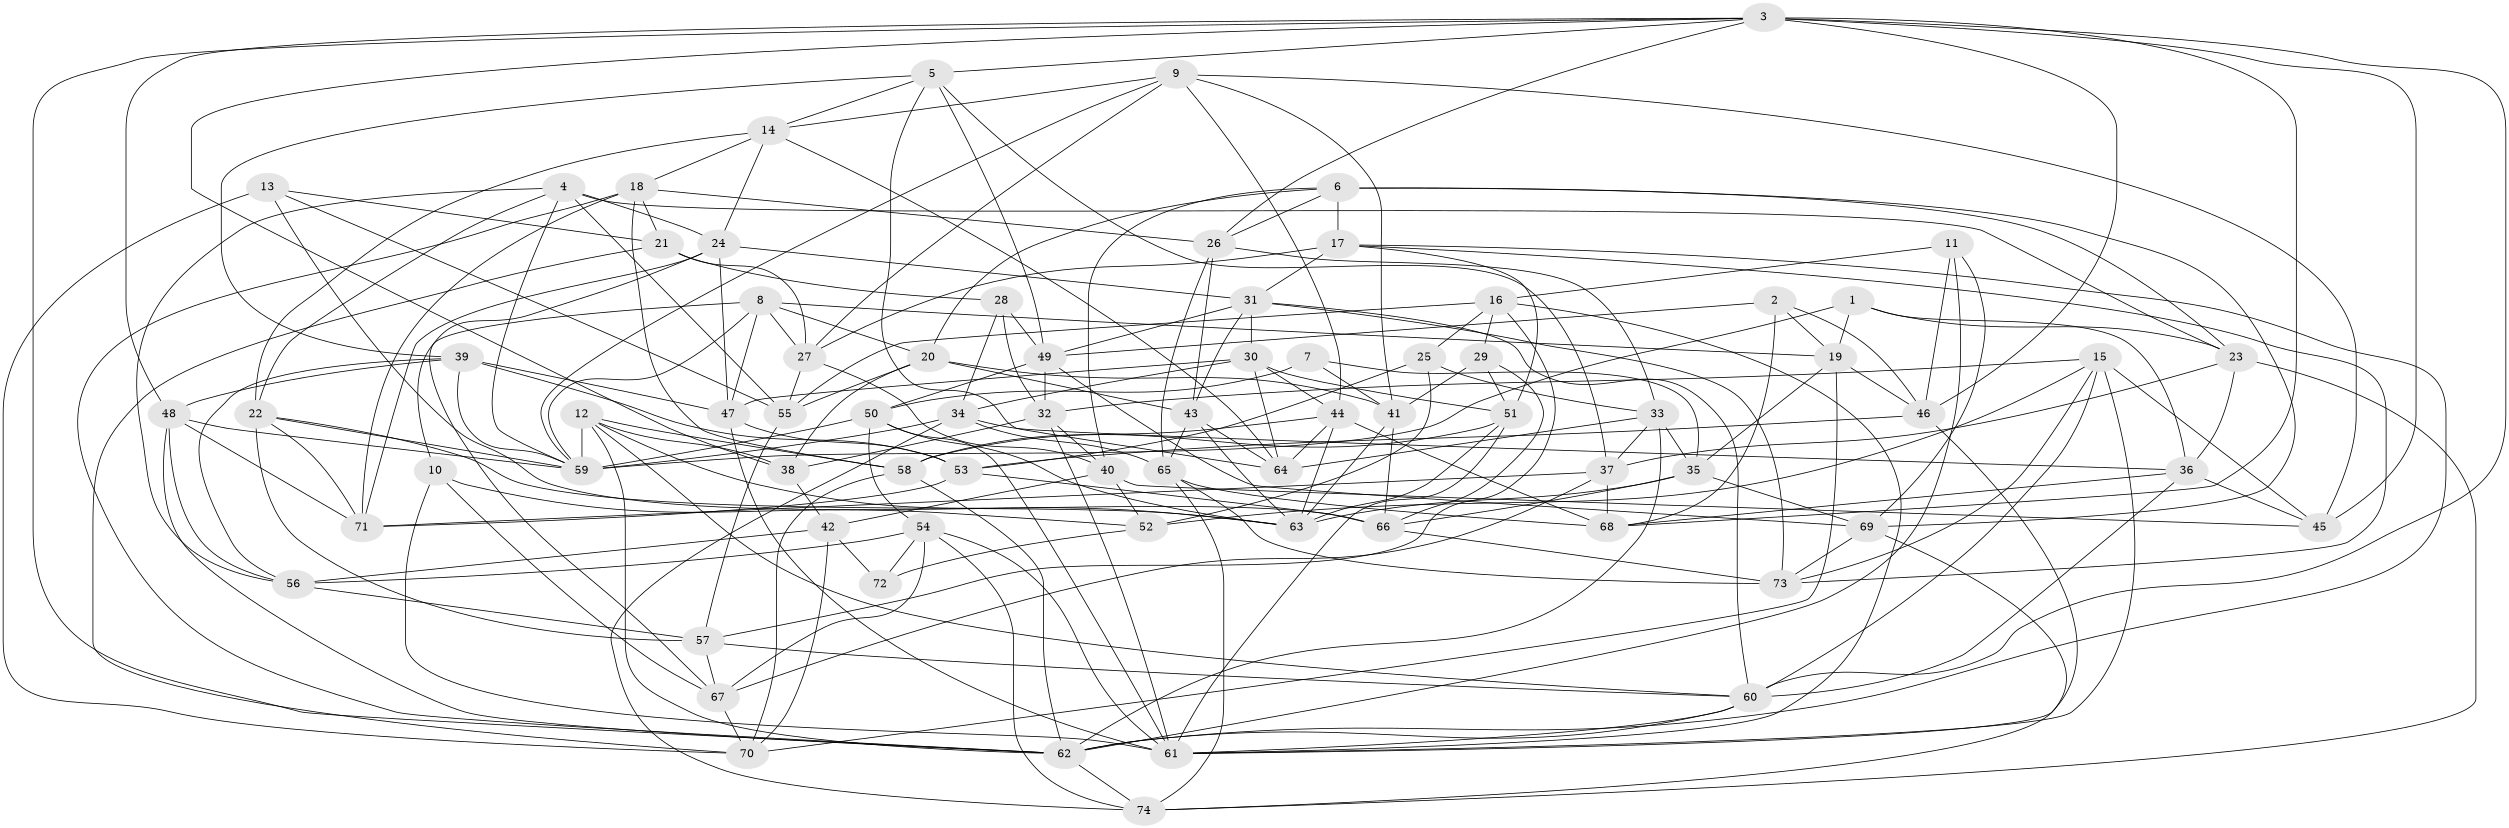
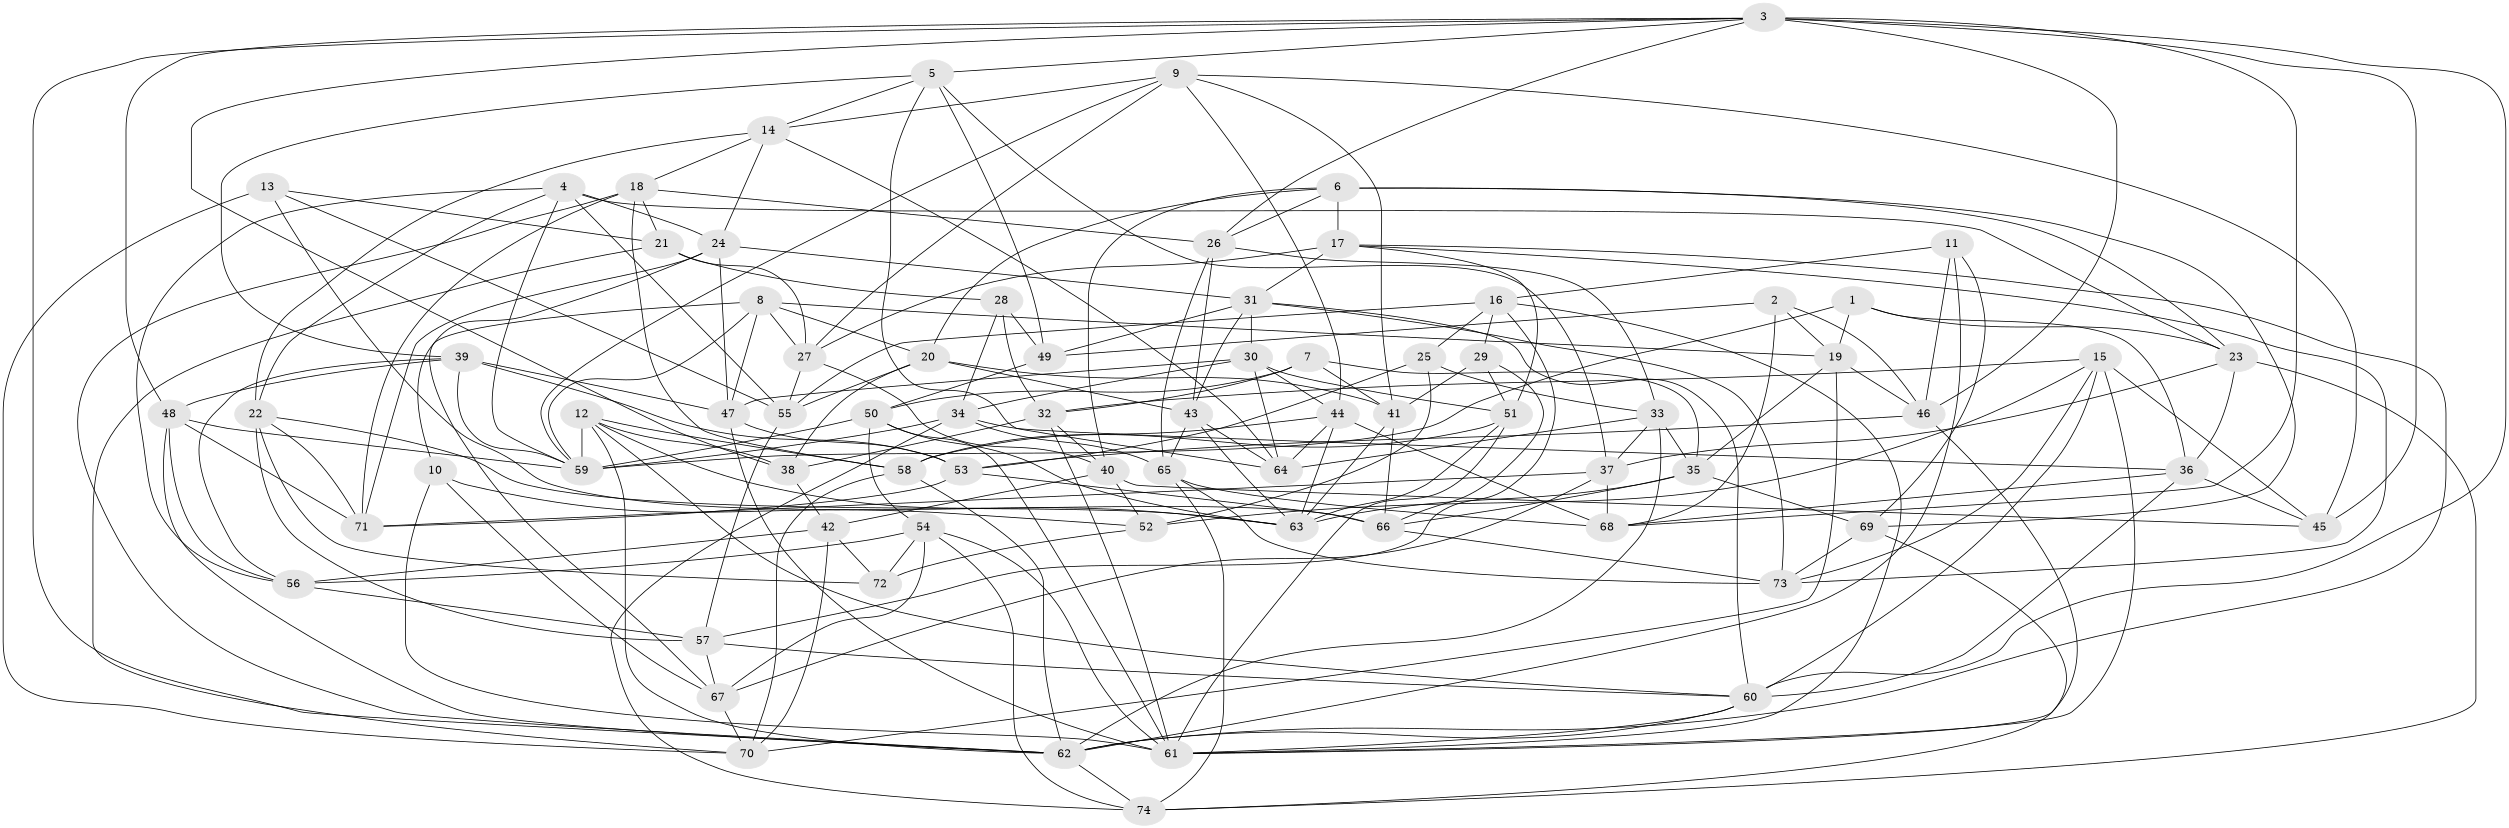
(1045, 386) -> (1180, 396)
(455, 449) -> (510, 567)
(1580, 509) -> none
